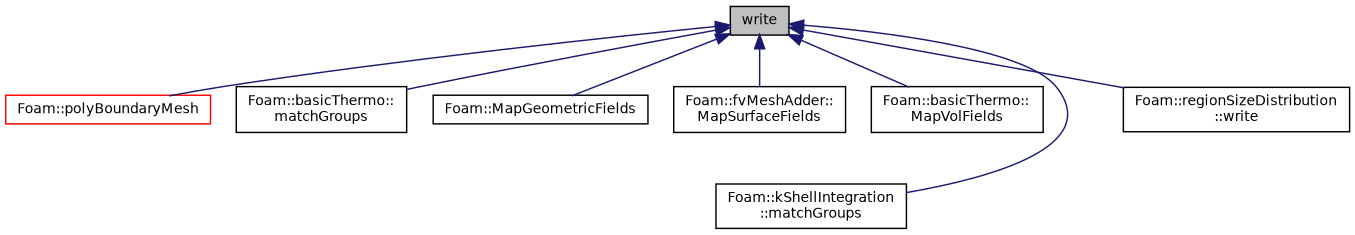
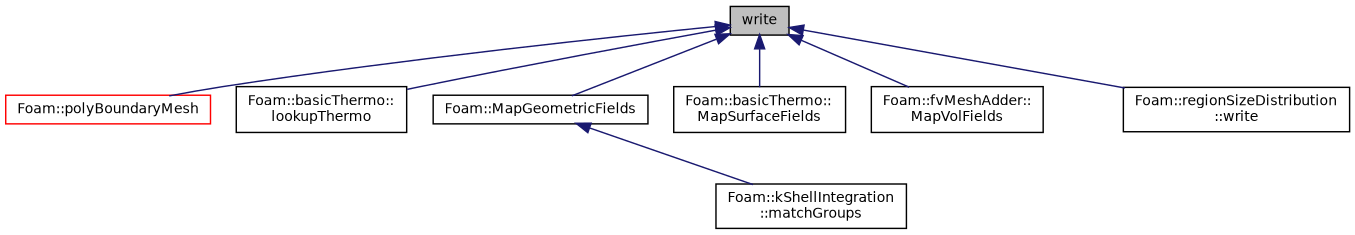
(1057, 88) -> (672, 156)
(321, 110) -> (321, 110)
(760, 110) -> (760, 110)
(957, 110) -> (957, 110)
